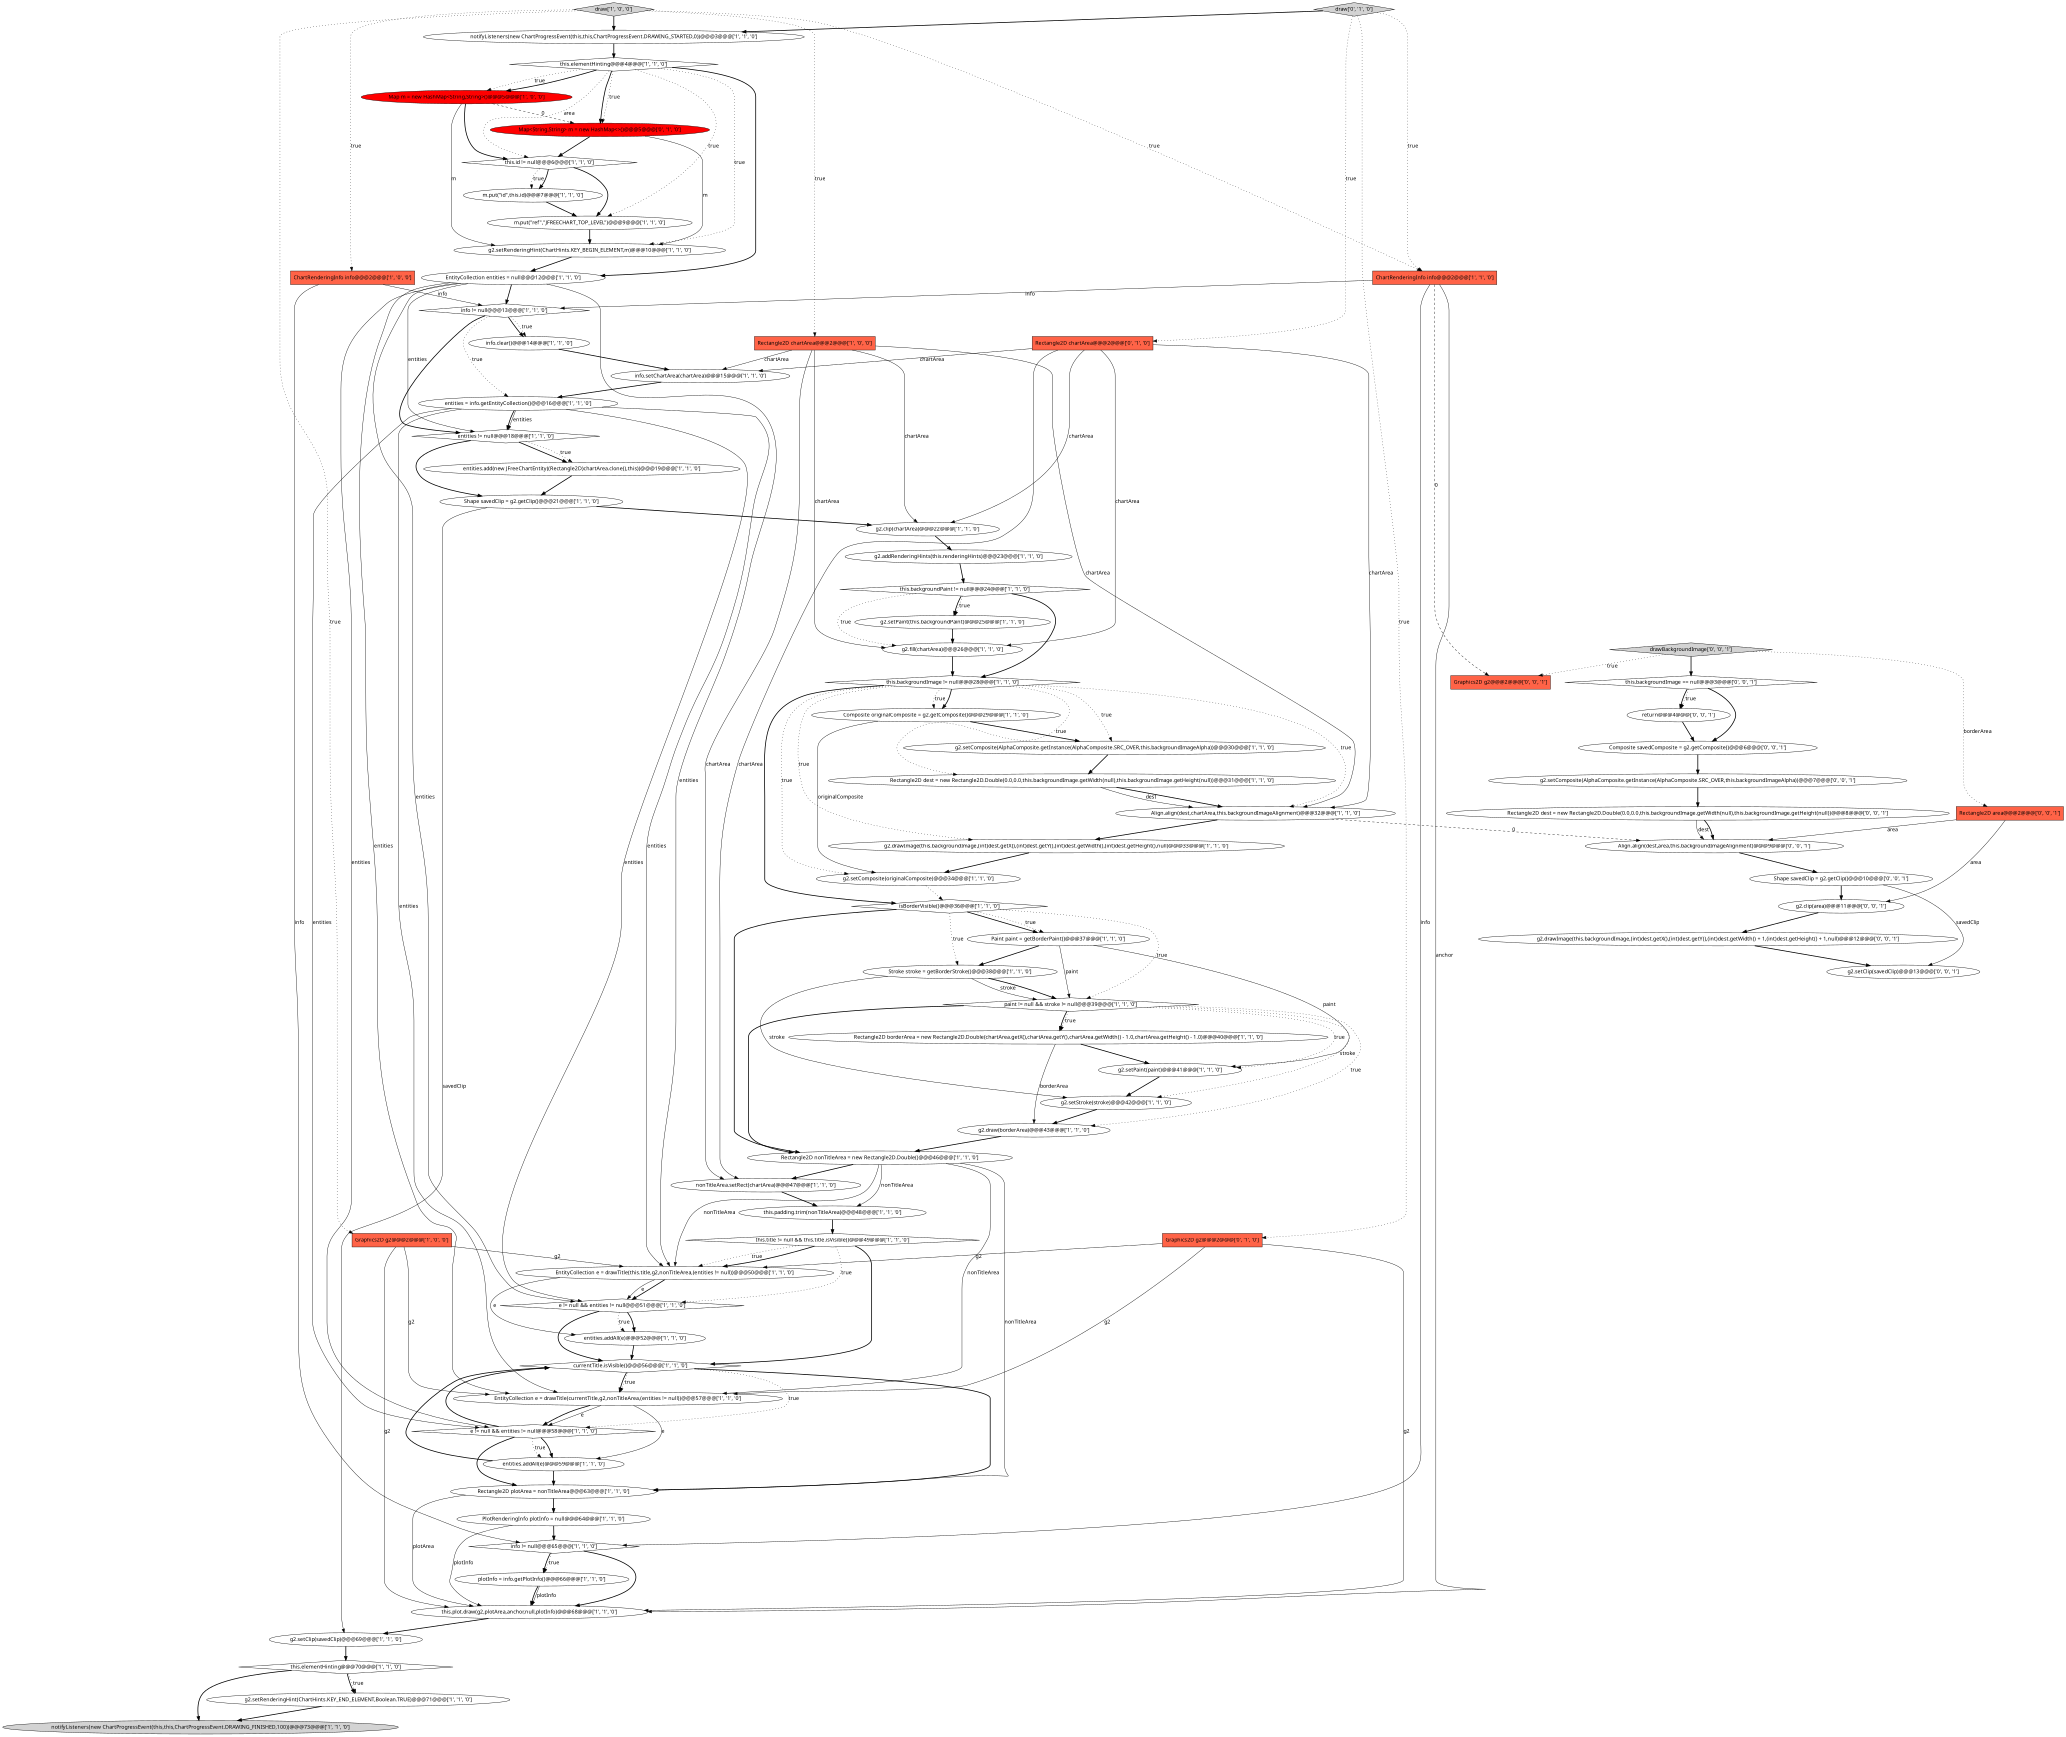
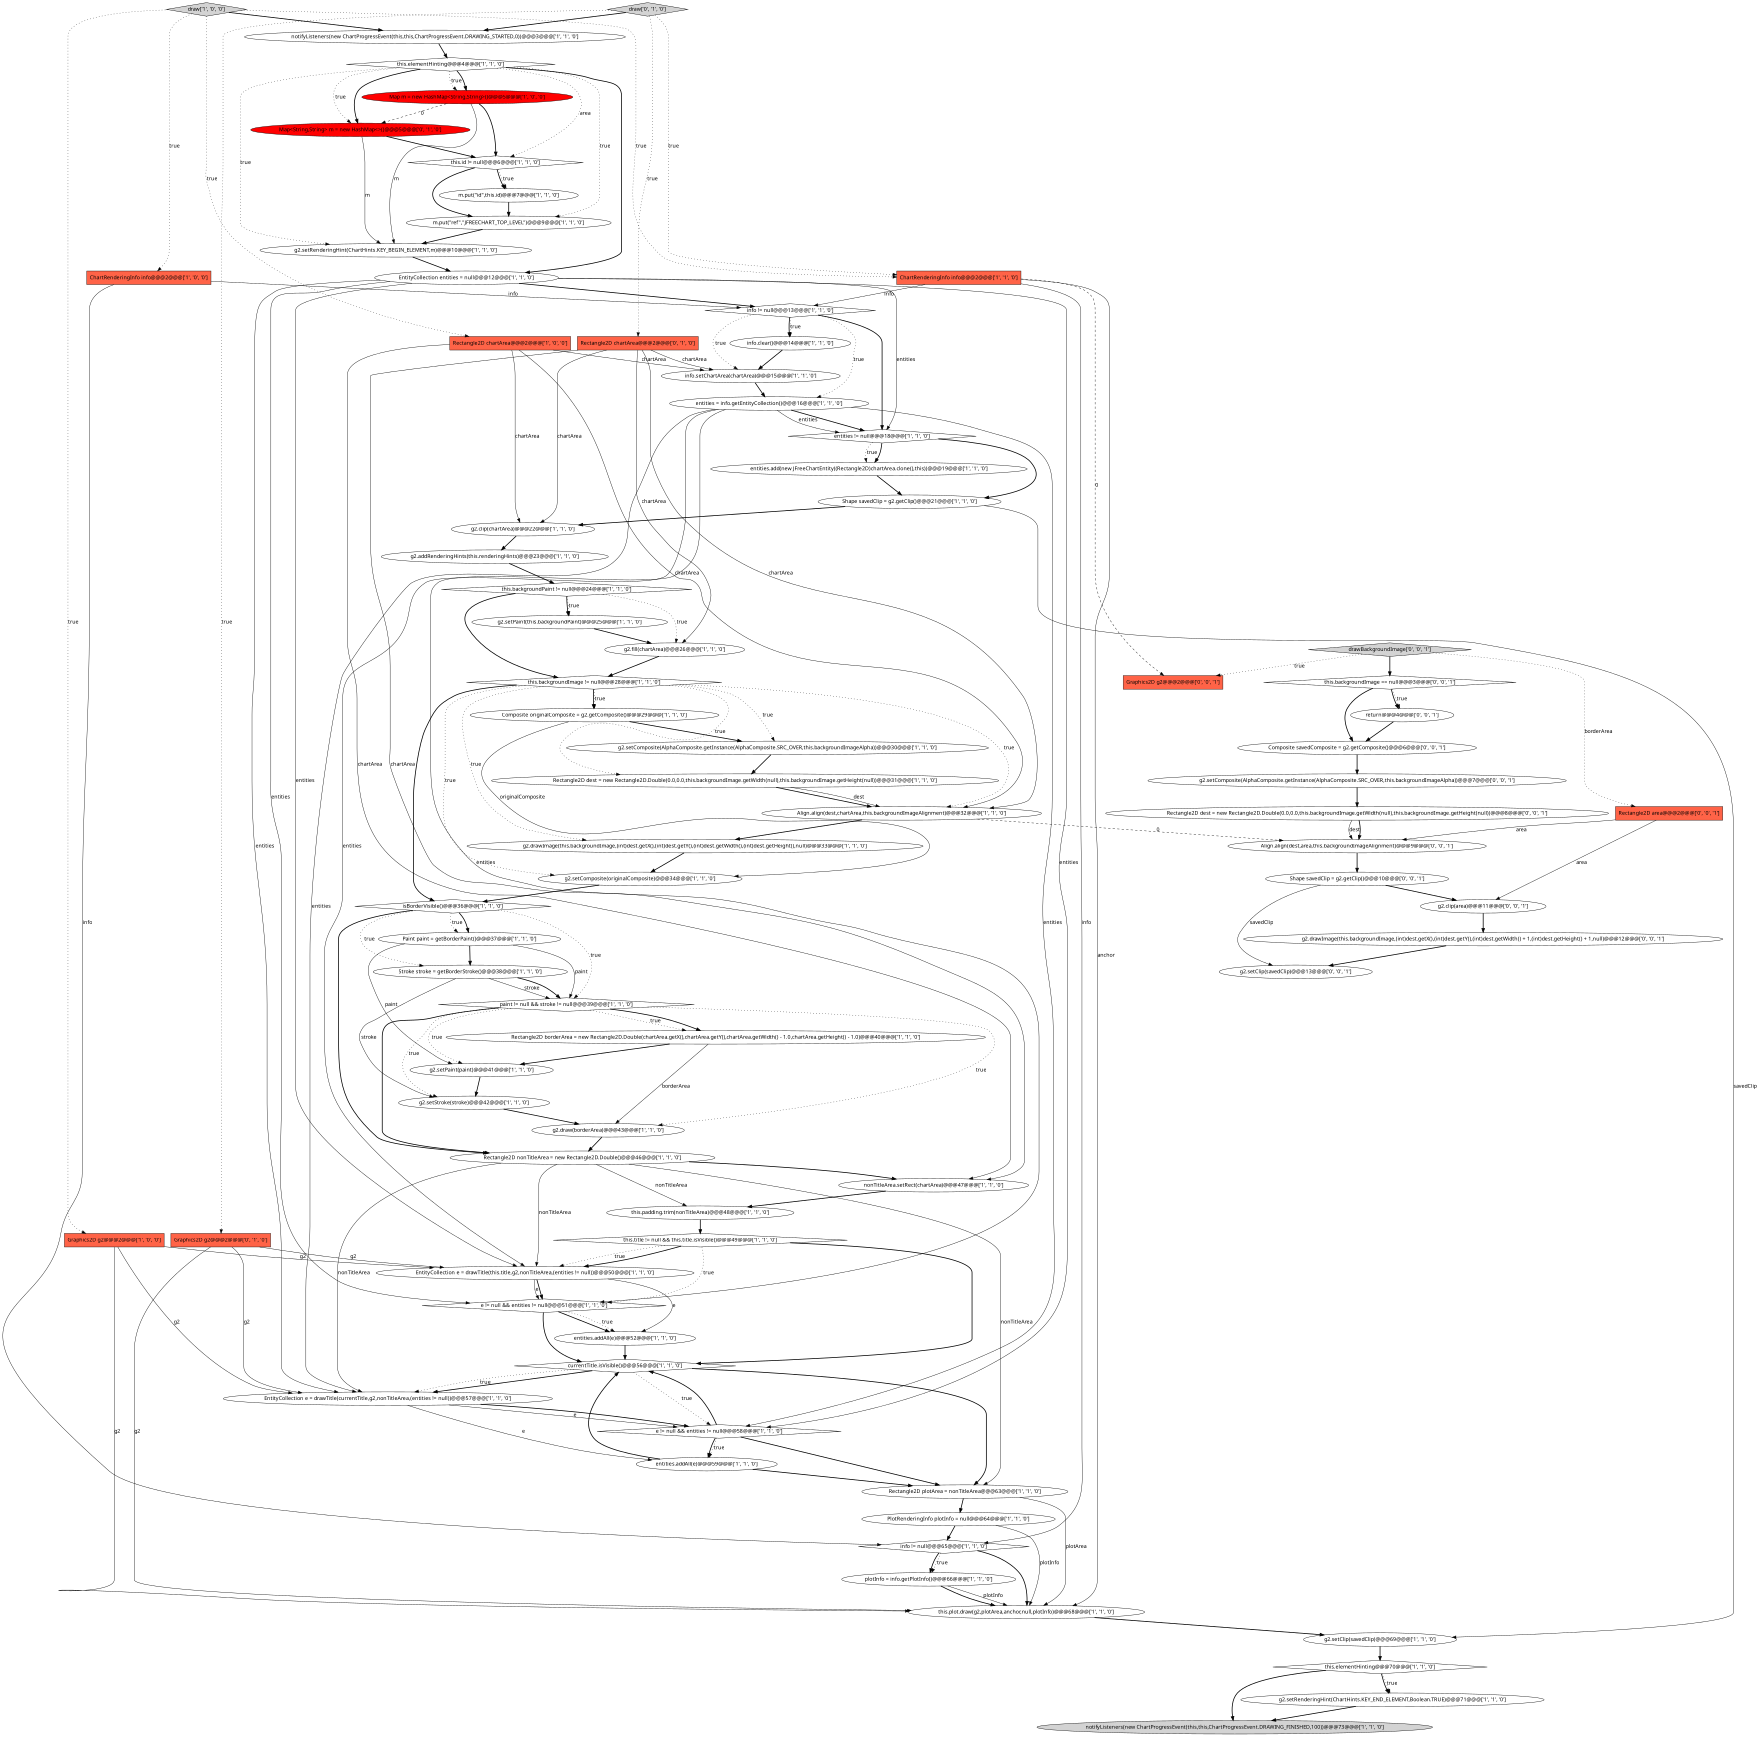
none -> (717, 335)
(815, 524) -> none
(933, 892) -> (543, 893)
(1348, 1054) -> (414, 1054)
